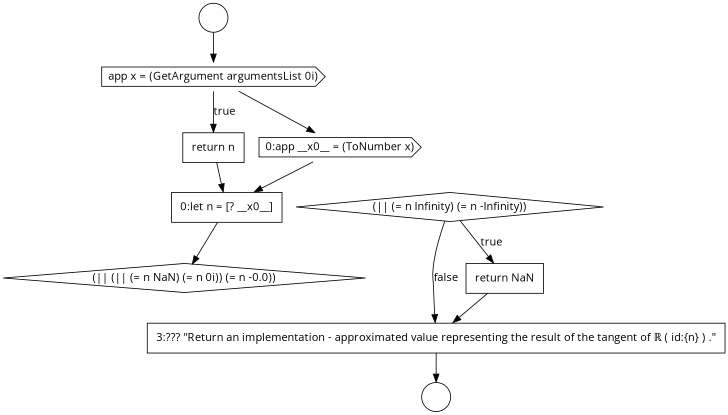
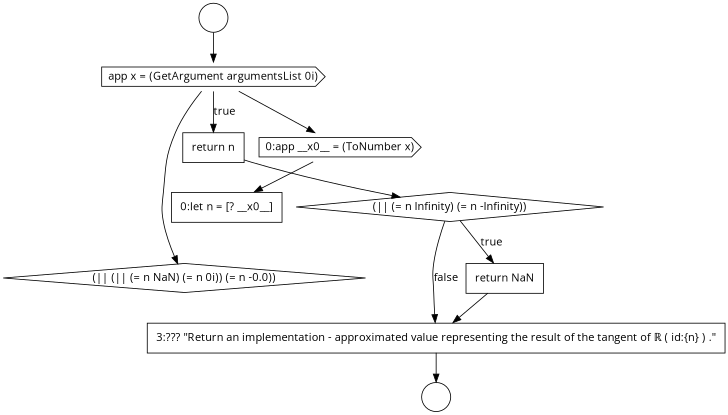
(219, 173) -> (318, 180)
(207, 240) -> (165, 170)
